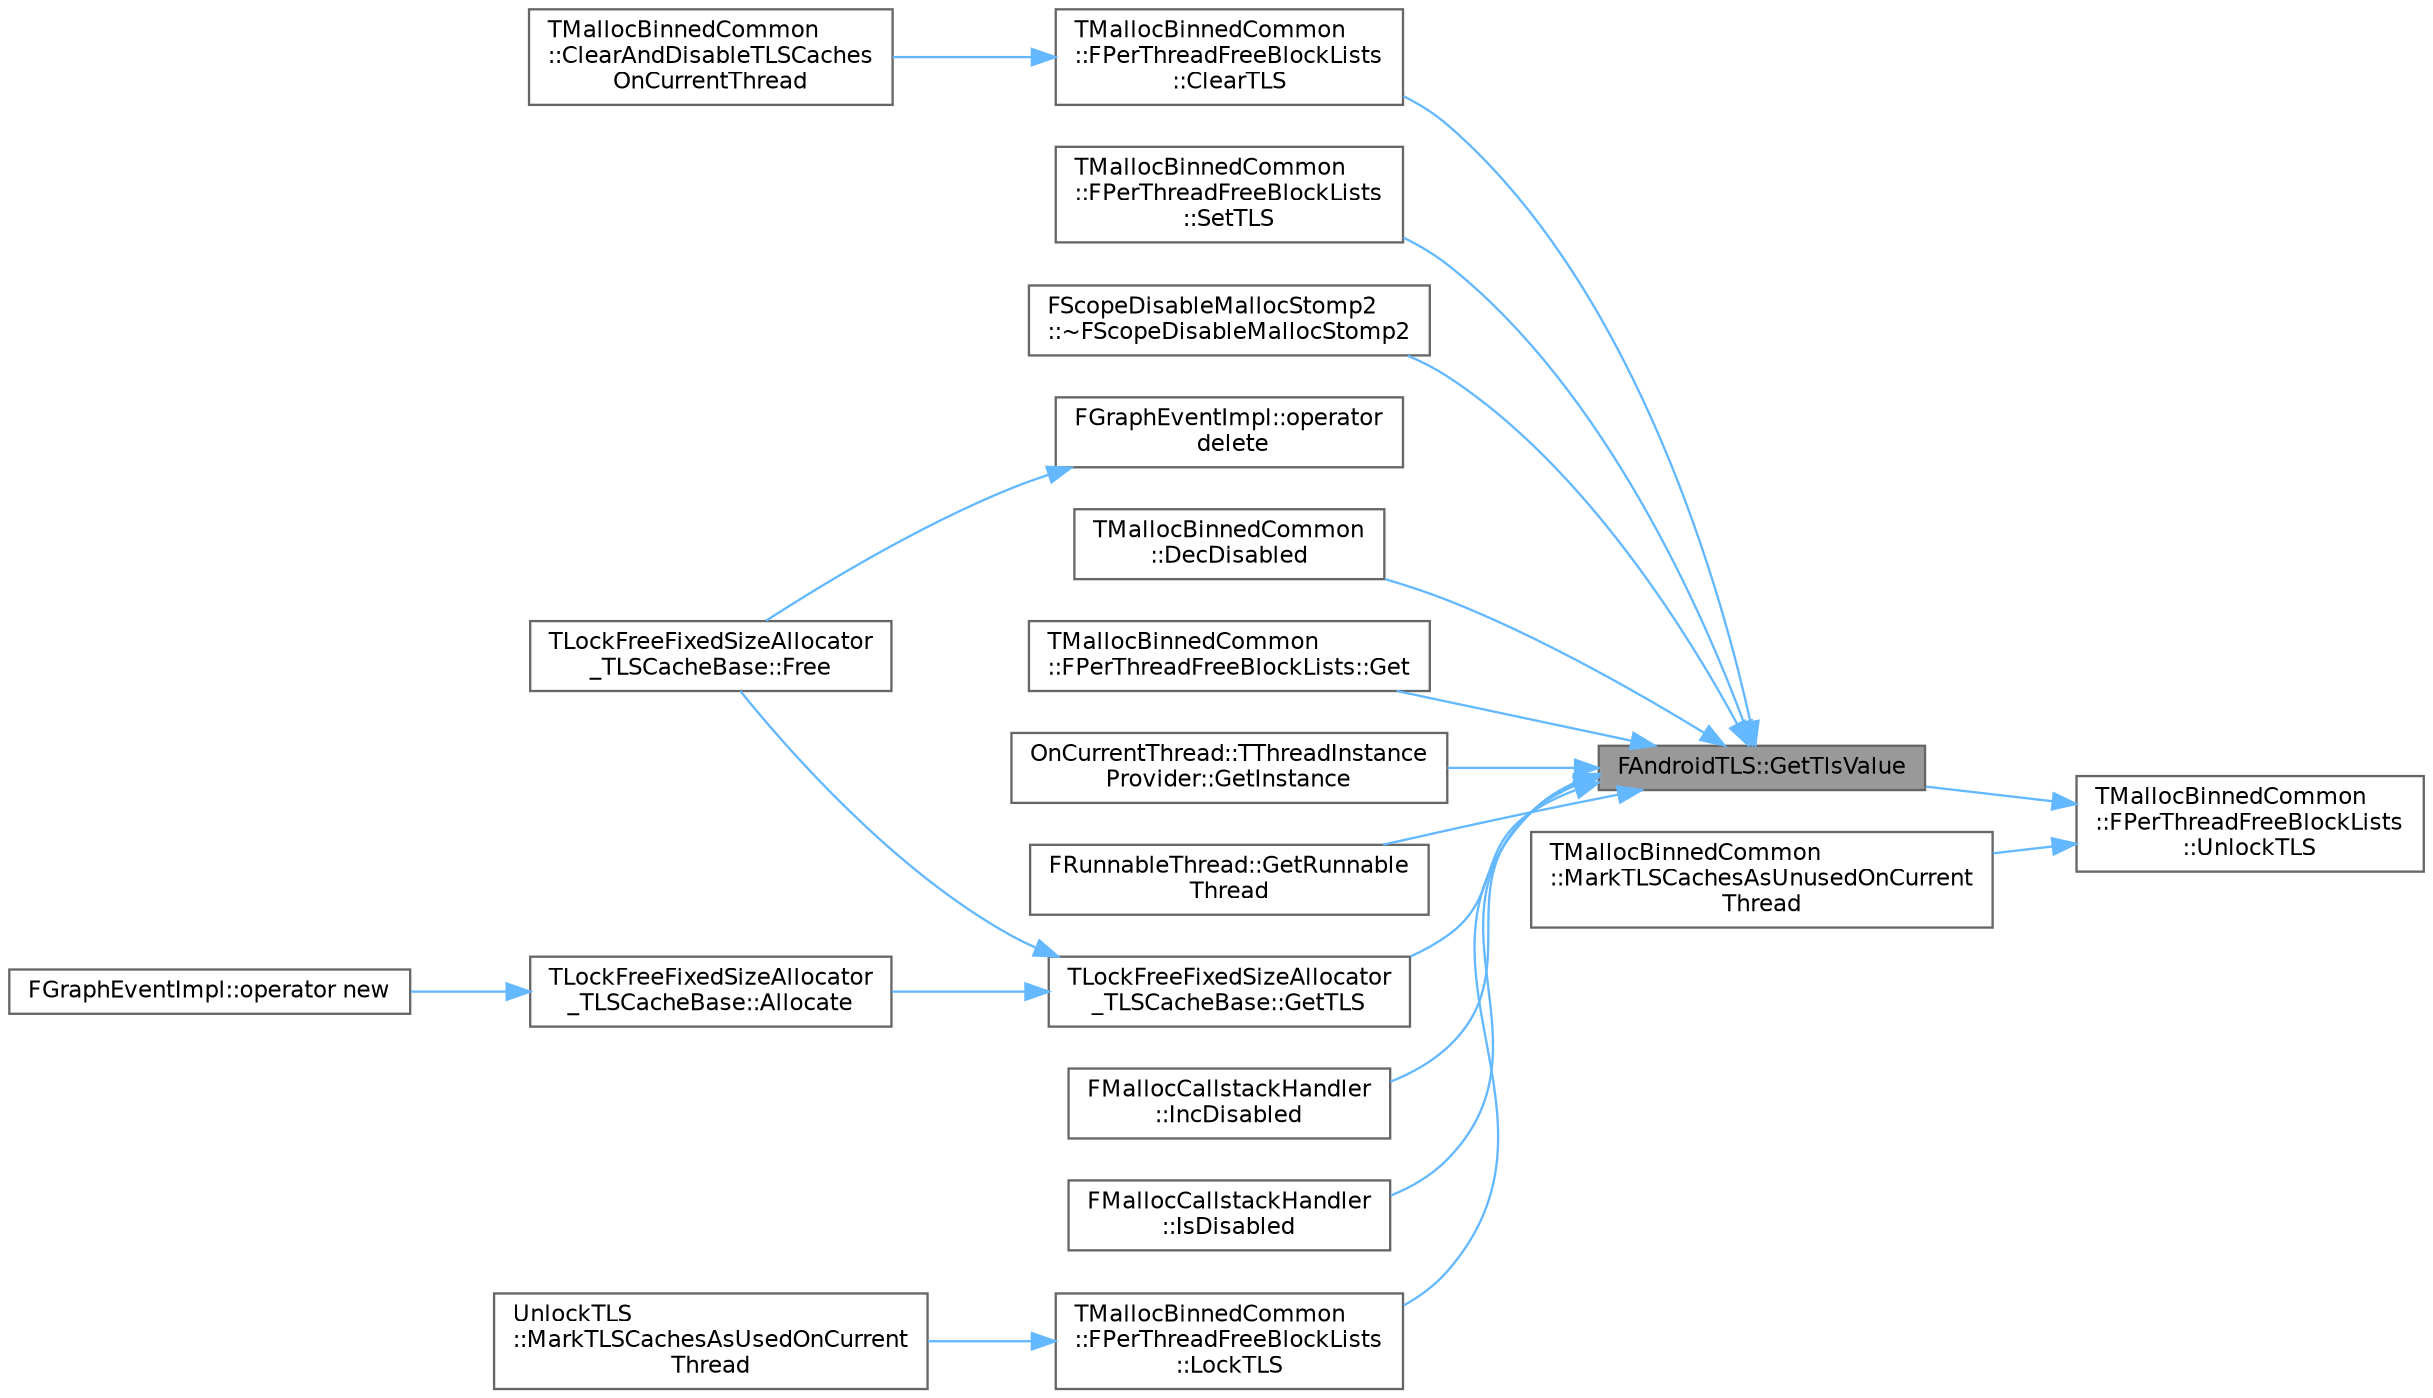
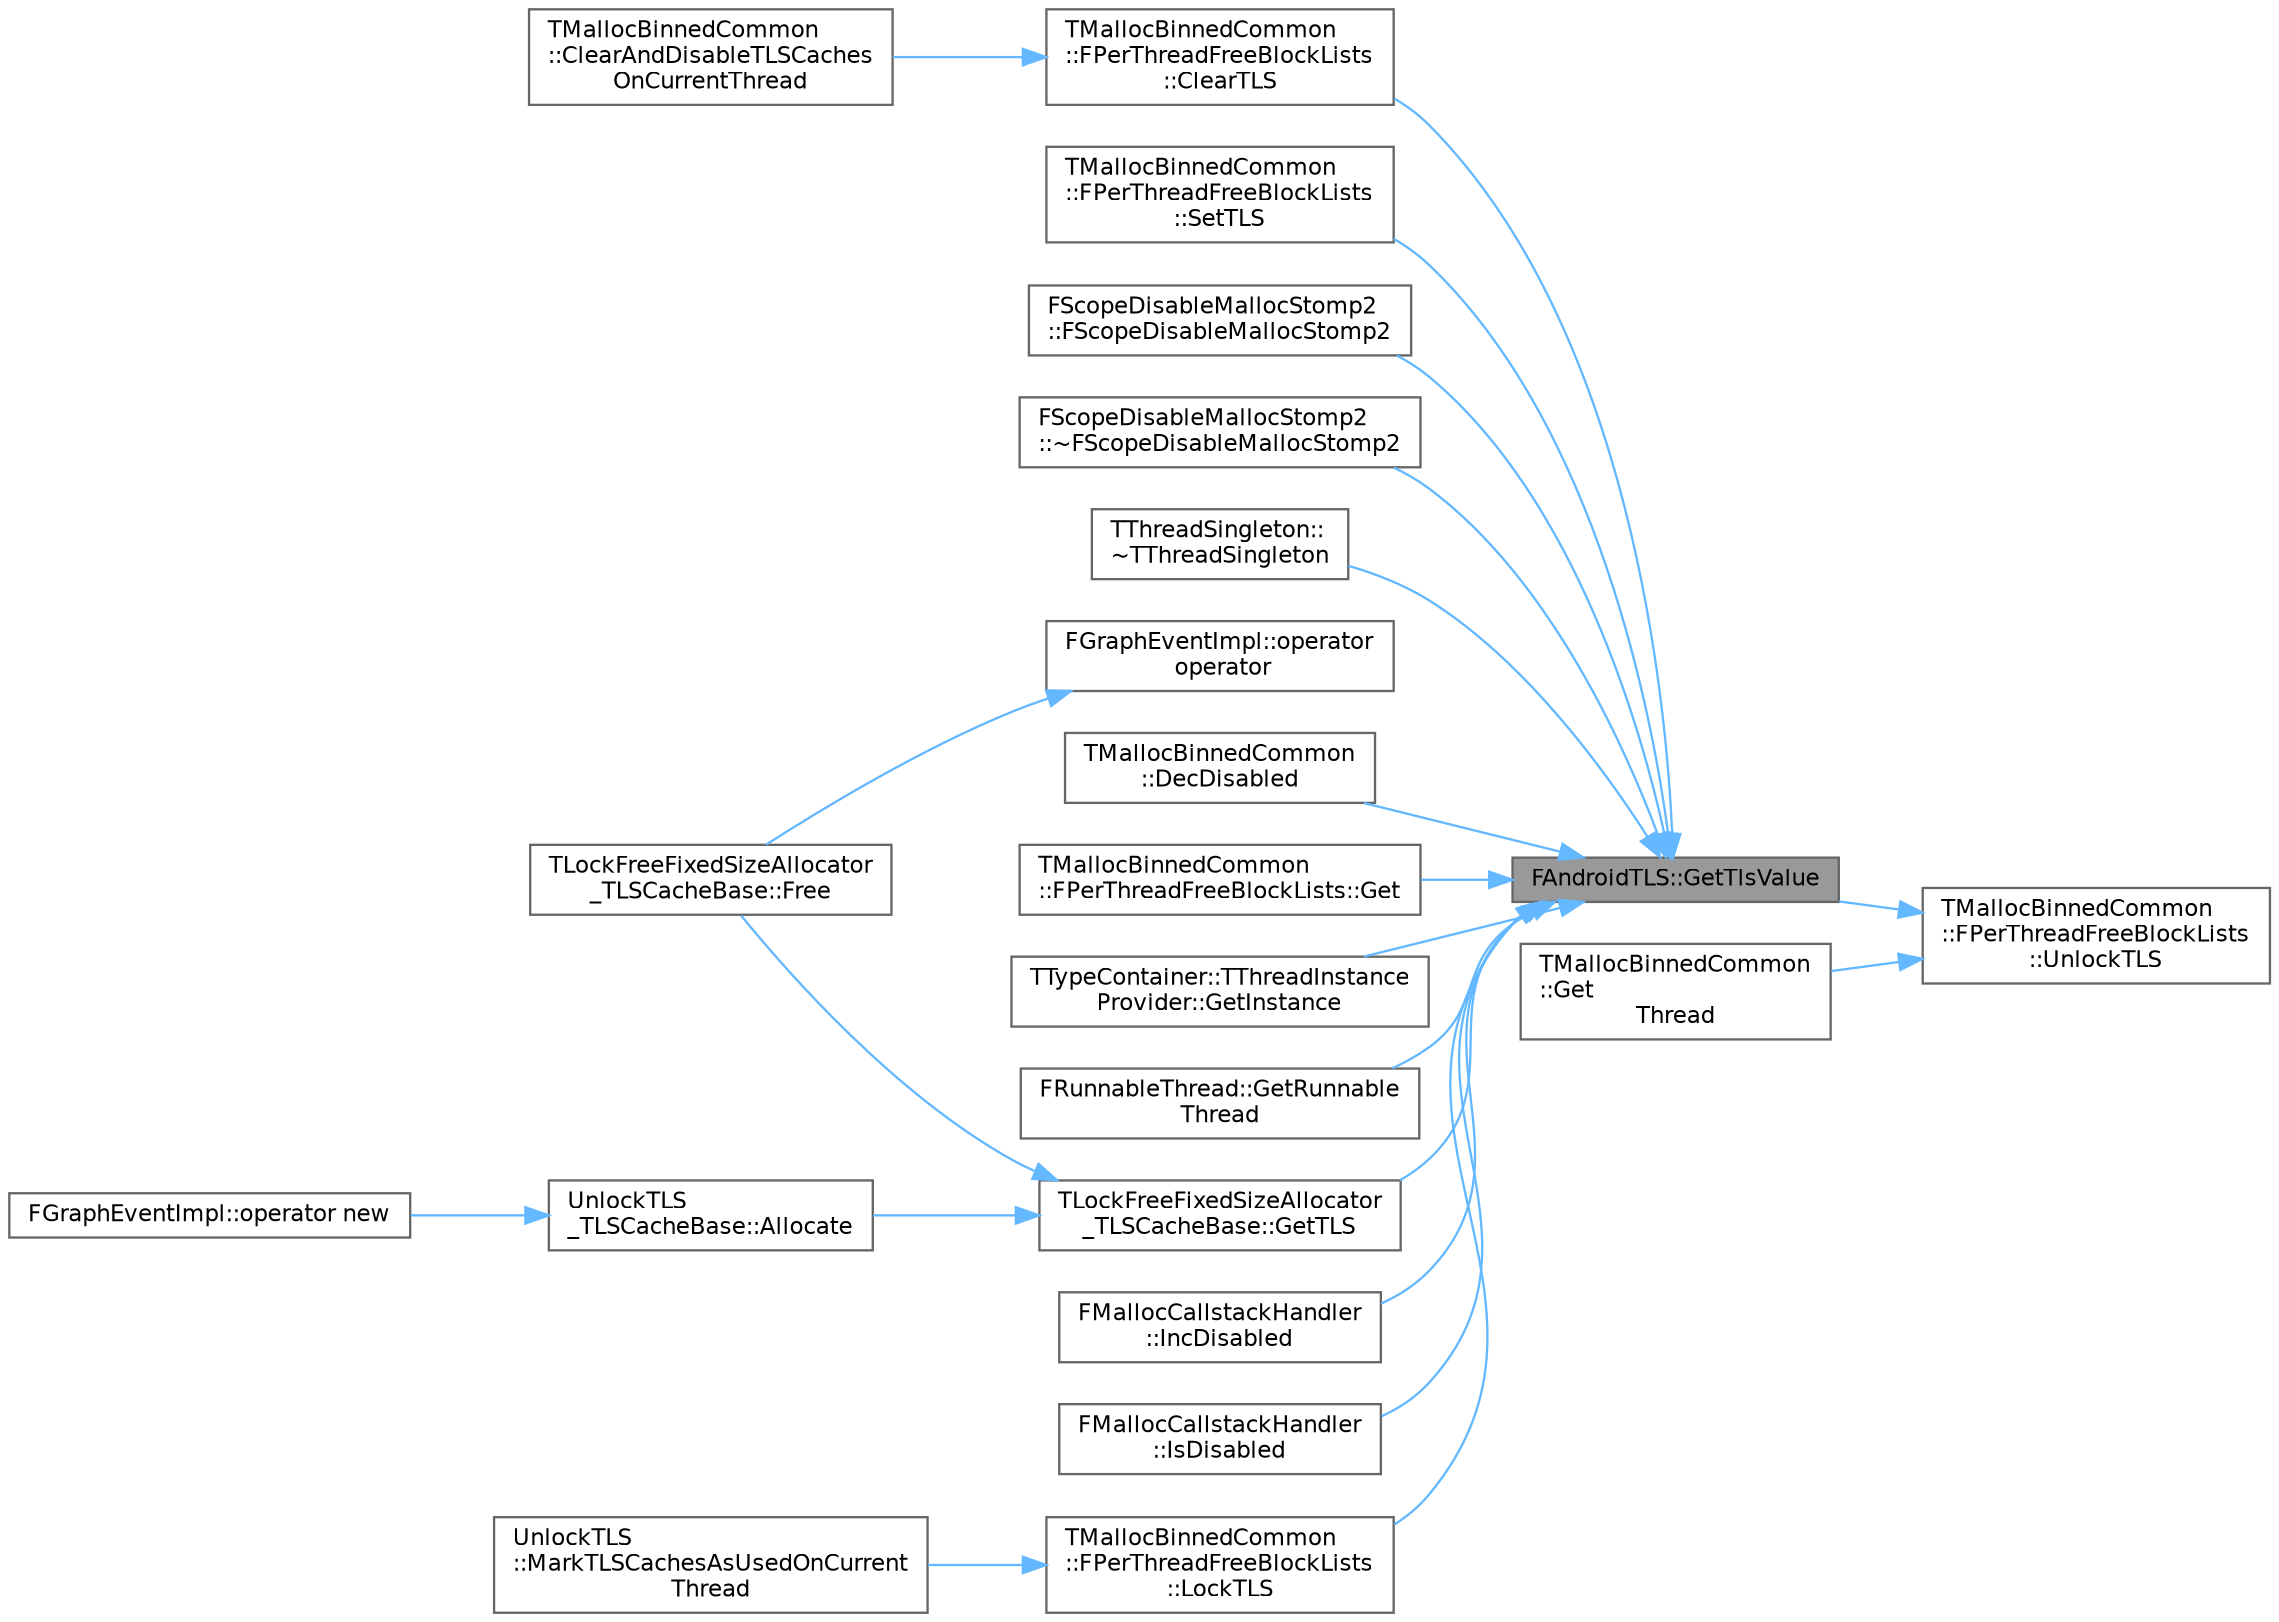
none -> (1220, 320)
(1229, 432) -> (1220, 656)
none -> (1220, 544)
(1229, 768) -> (1220, 992)
(1762, 880) -> (1676, 992)
(711, 992) -> (711, 1215)
